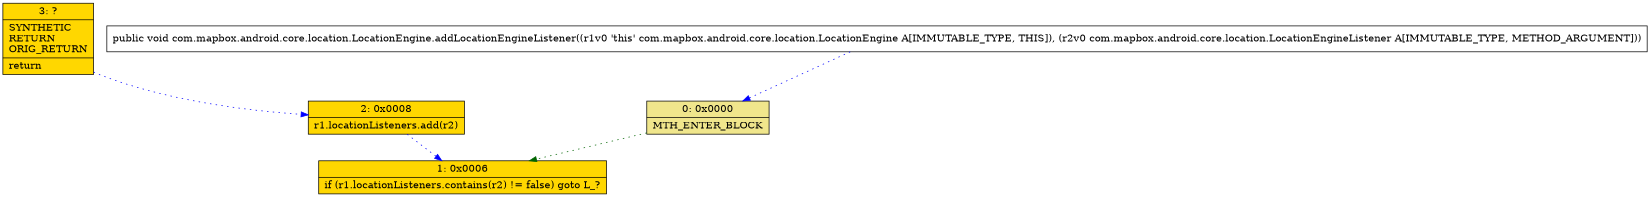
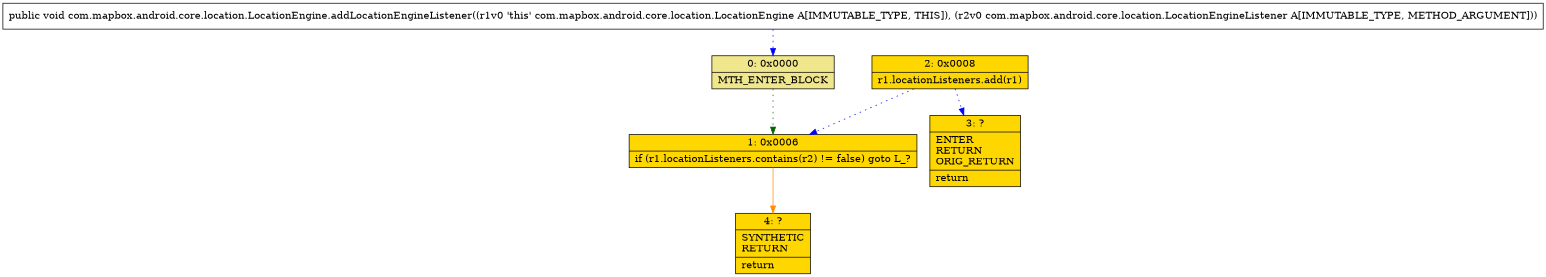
(40, 28) -> (955, 140)
(196, 101) -> (958, 99)
(386, 126) -> (950, 80)
none -> (773, 244)
